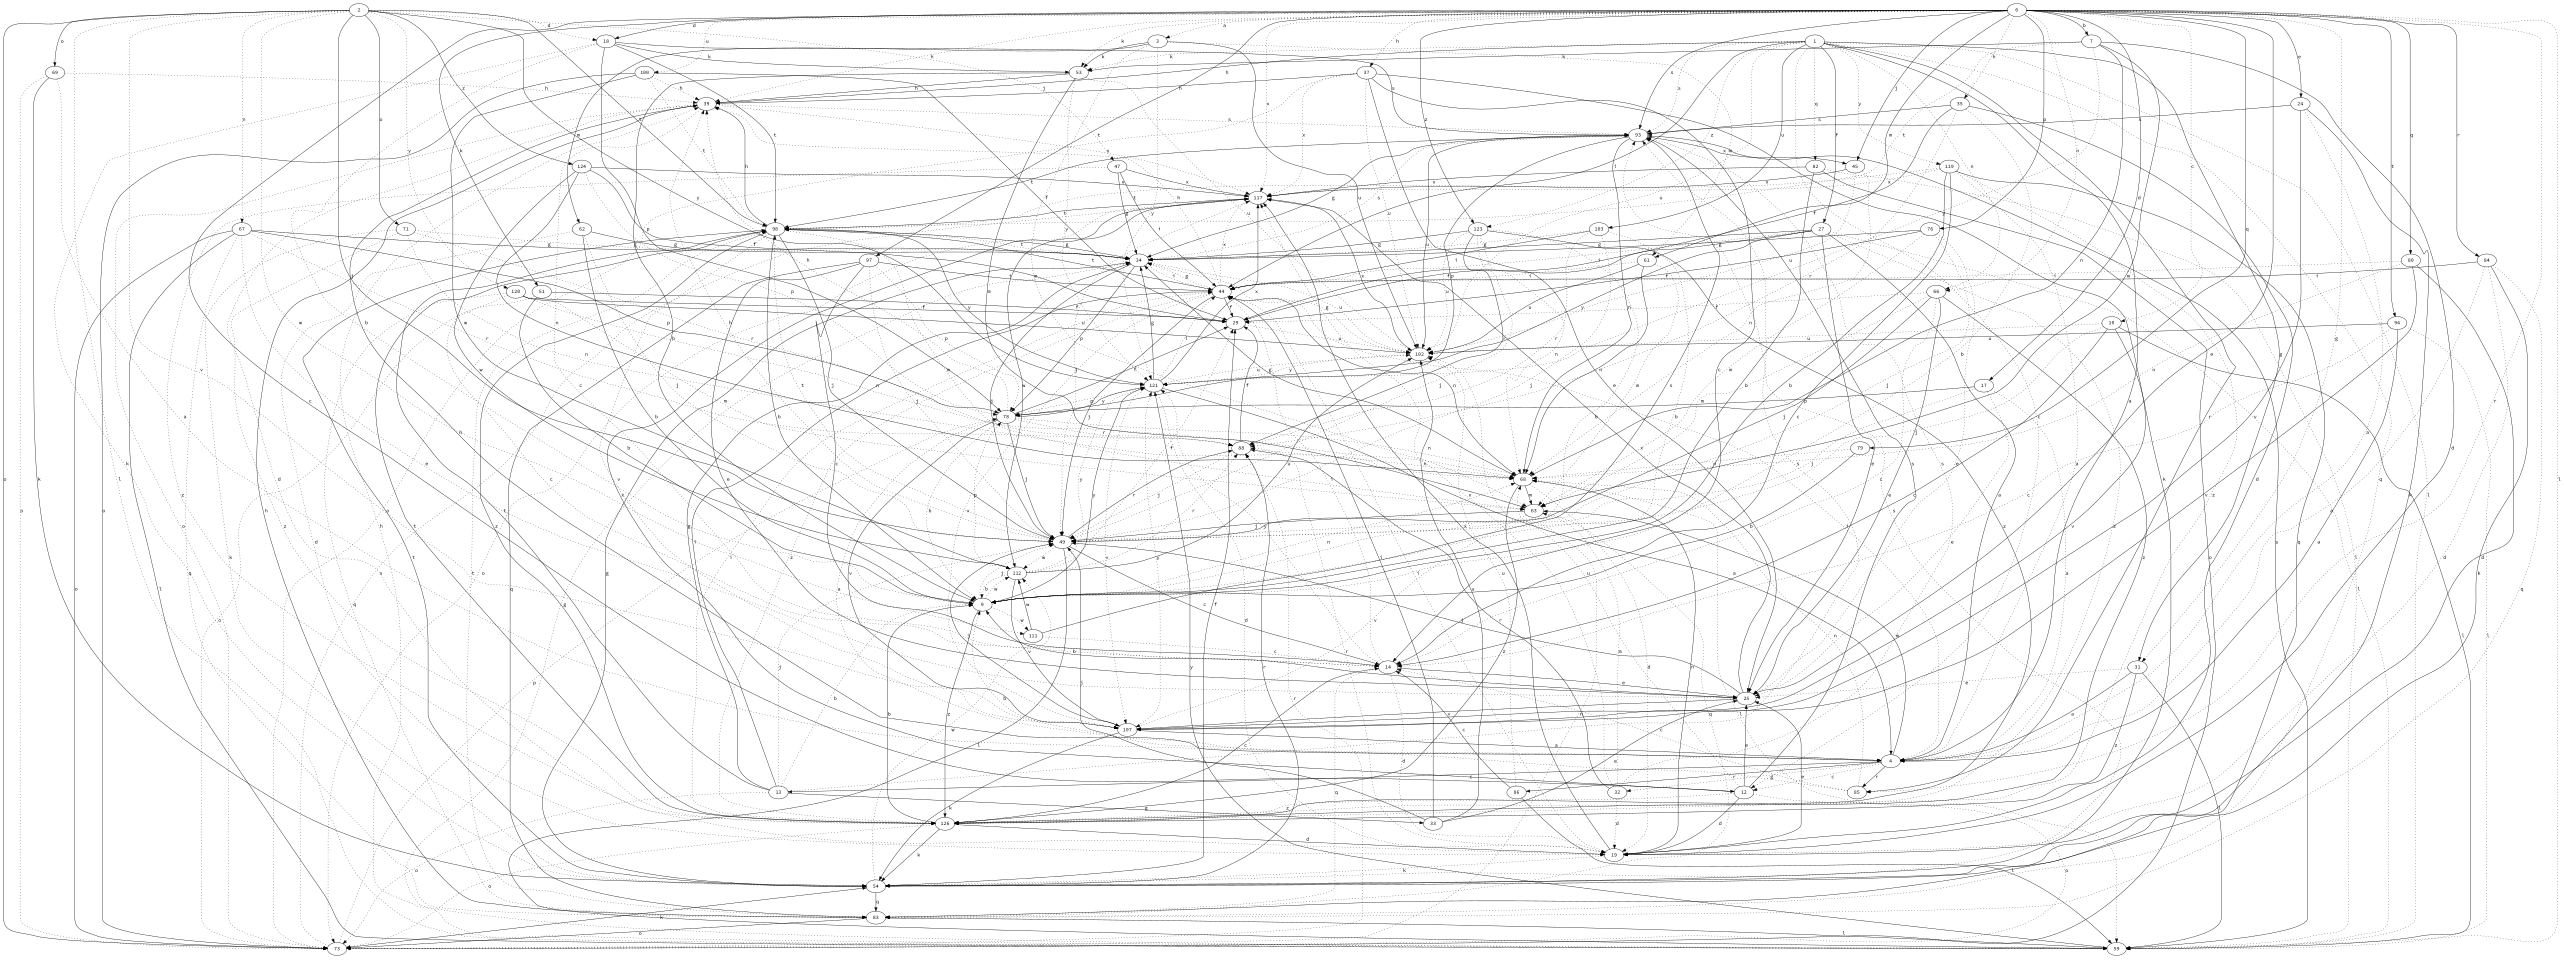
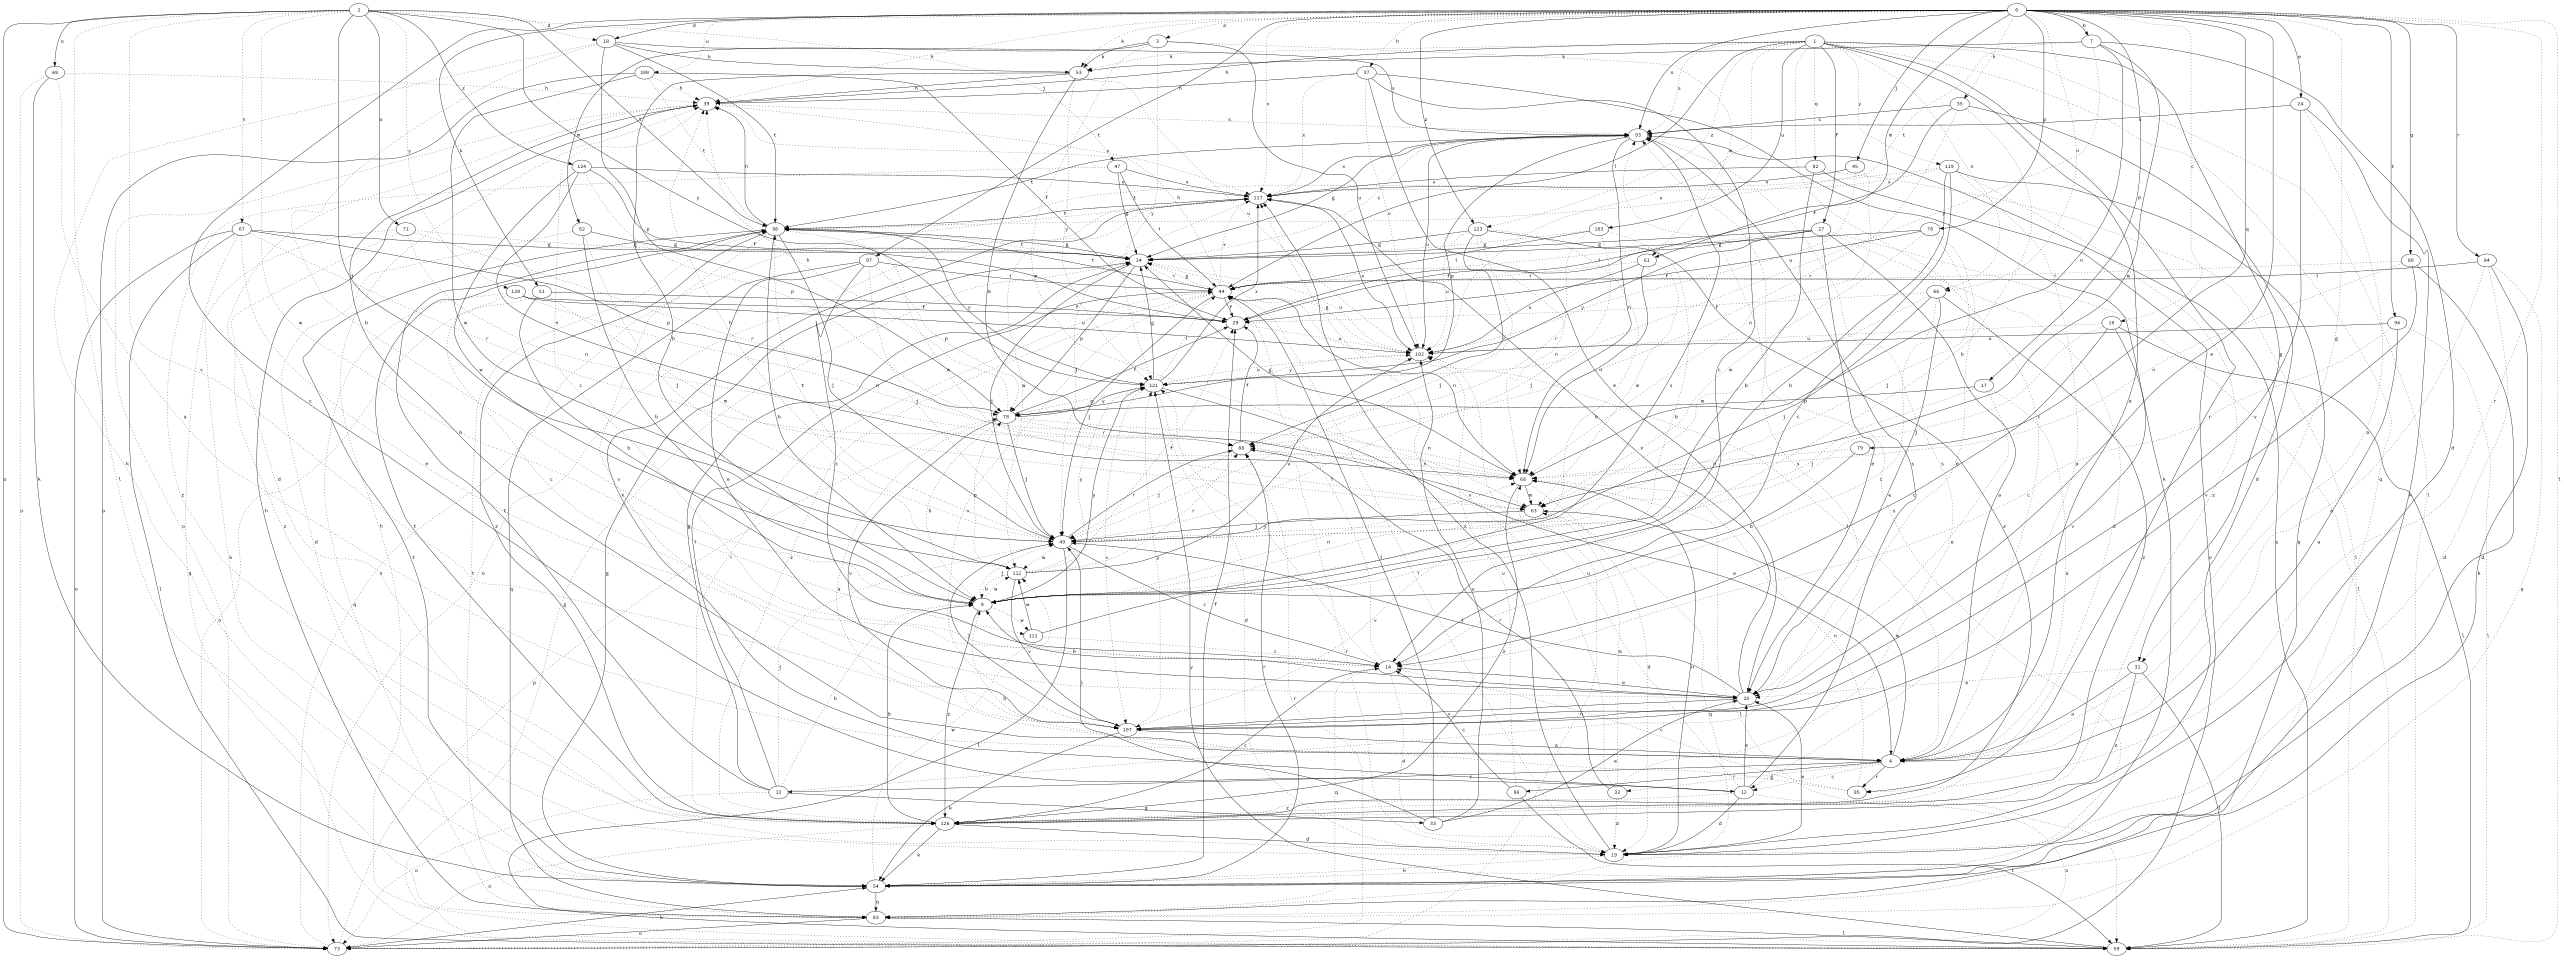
(1725, 154) -> (1407, 148)
(620, 265) -> none
(1008, 291) -> (1008, 291)
